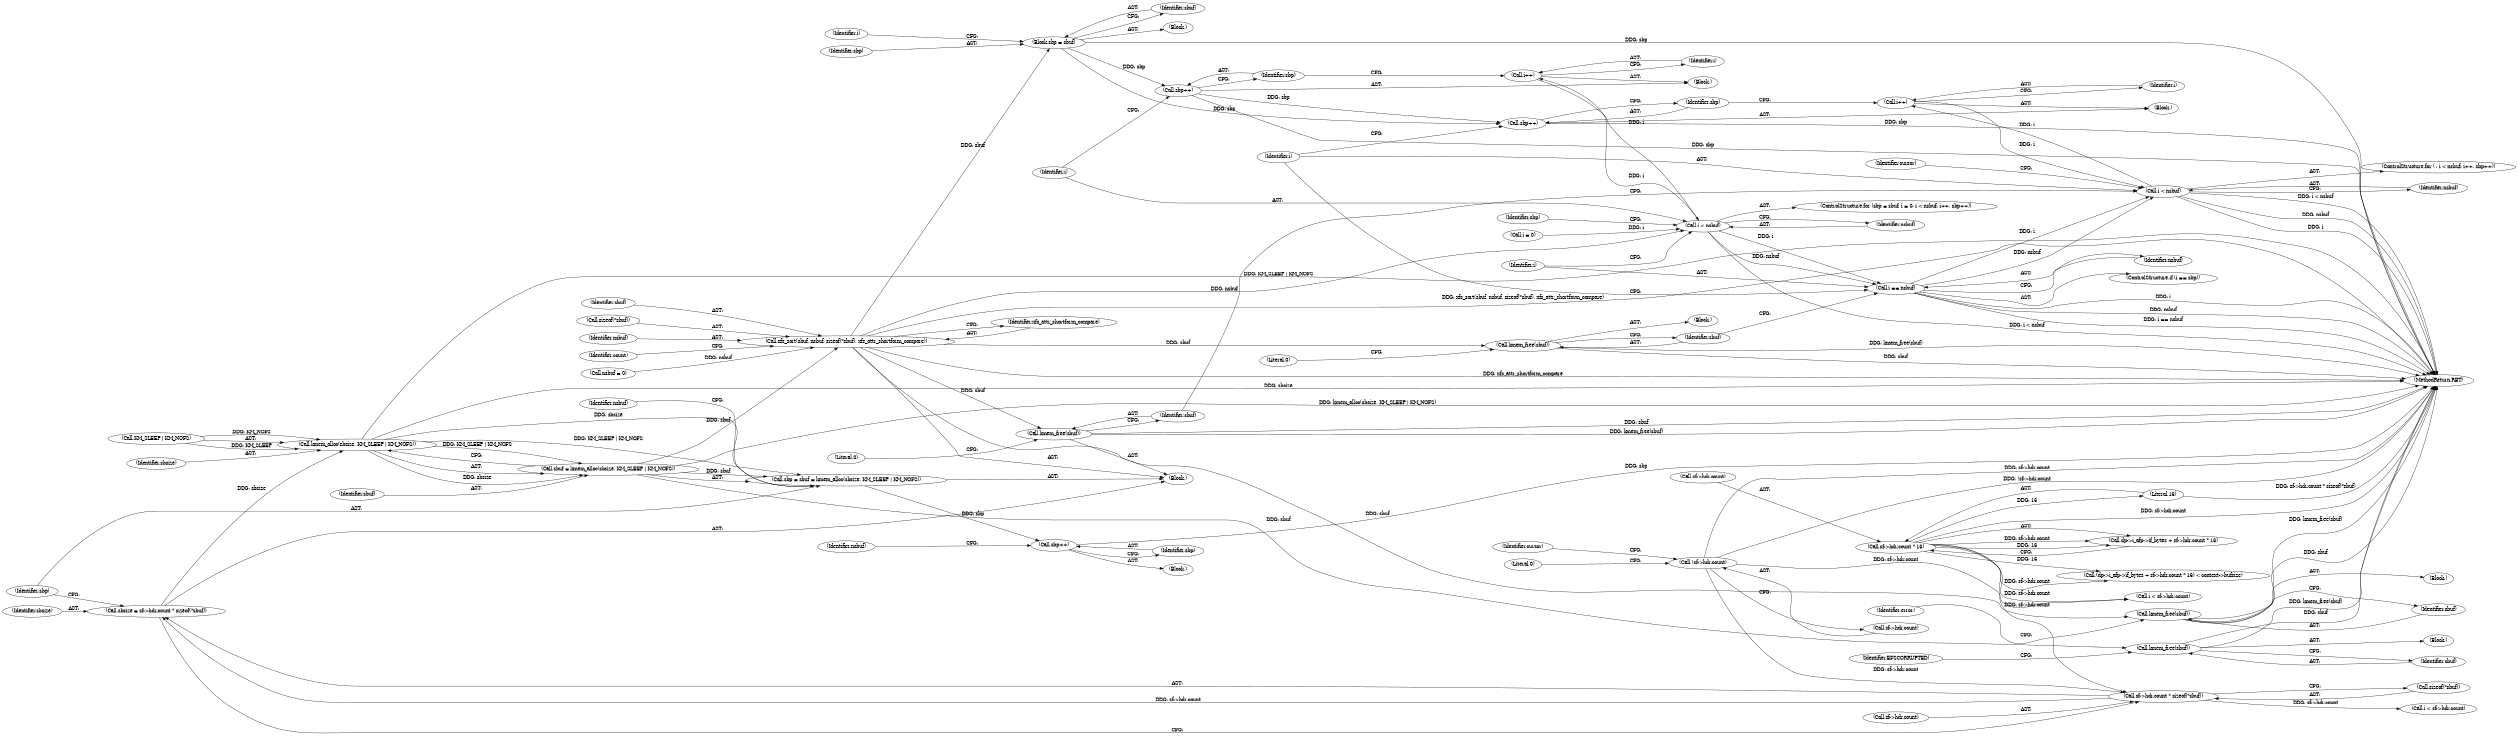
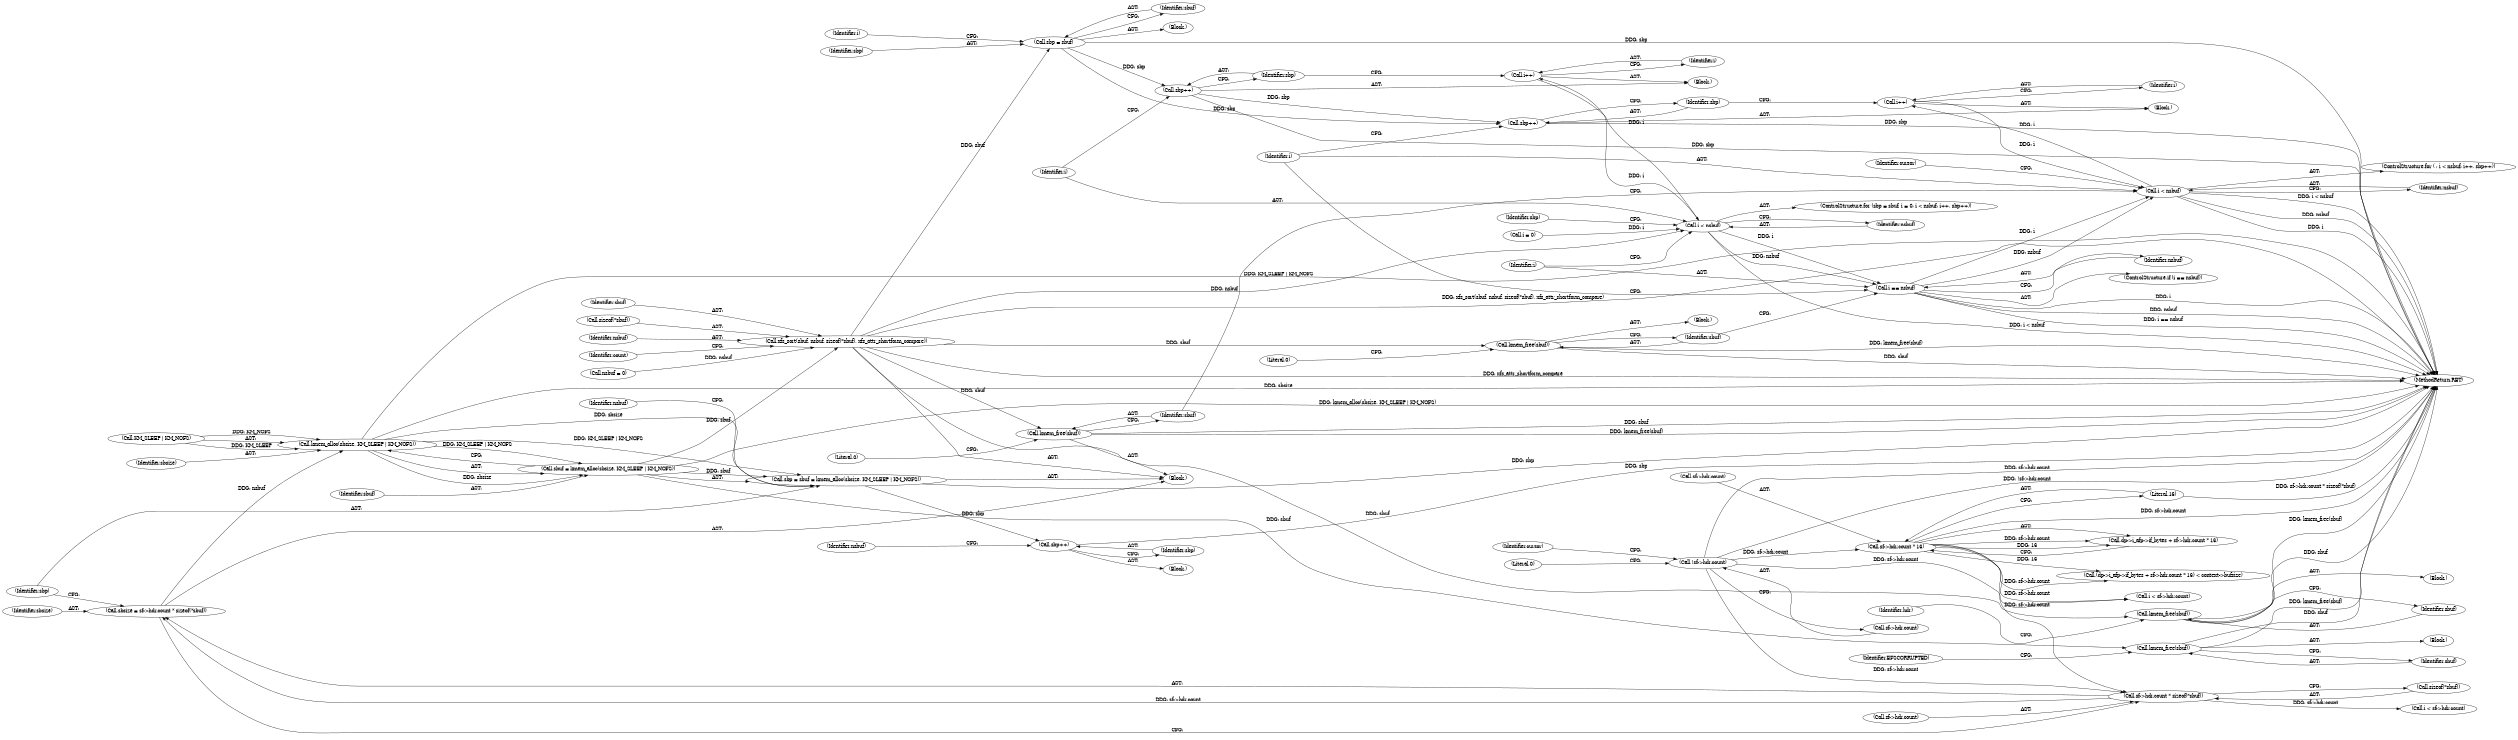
(1054, 43) -> (1054, 43)
(2163, 278) -> (2163, 278)
(1054, 322) -> none
none -> (1678, 459)
(252, 489) -> (252, 489)
(2027, 501) -> (2027, 501)
none -> (1793, 554)
(1896, 611) -> (1896, 611)
